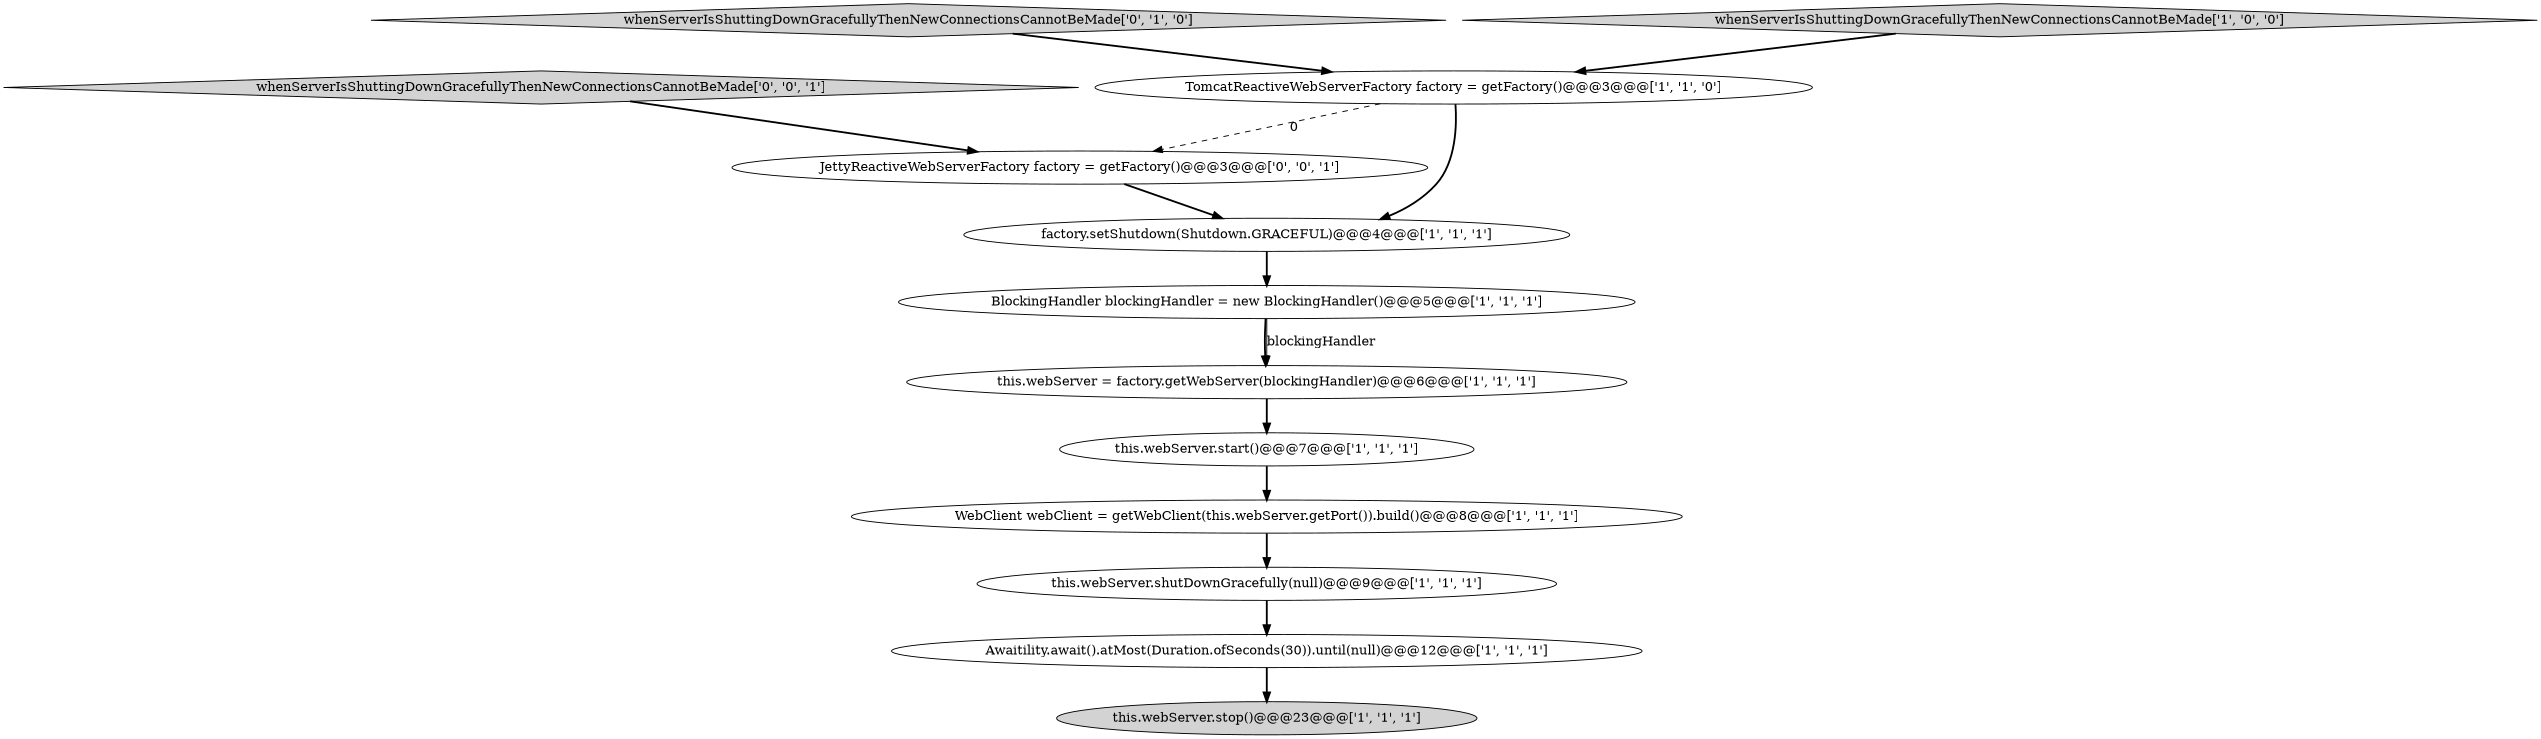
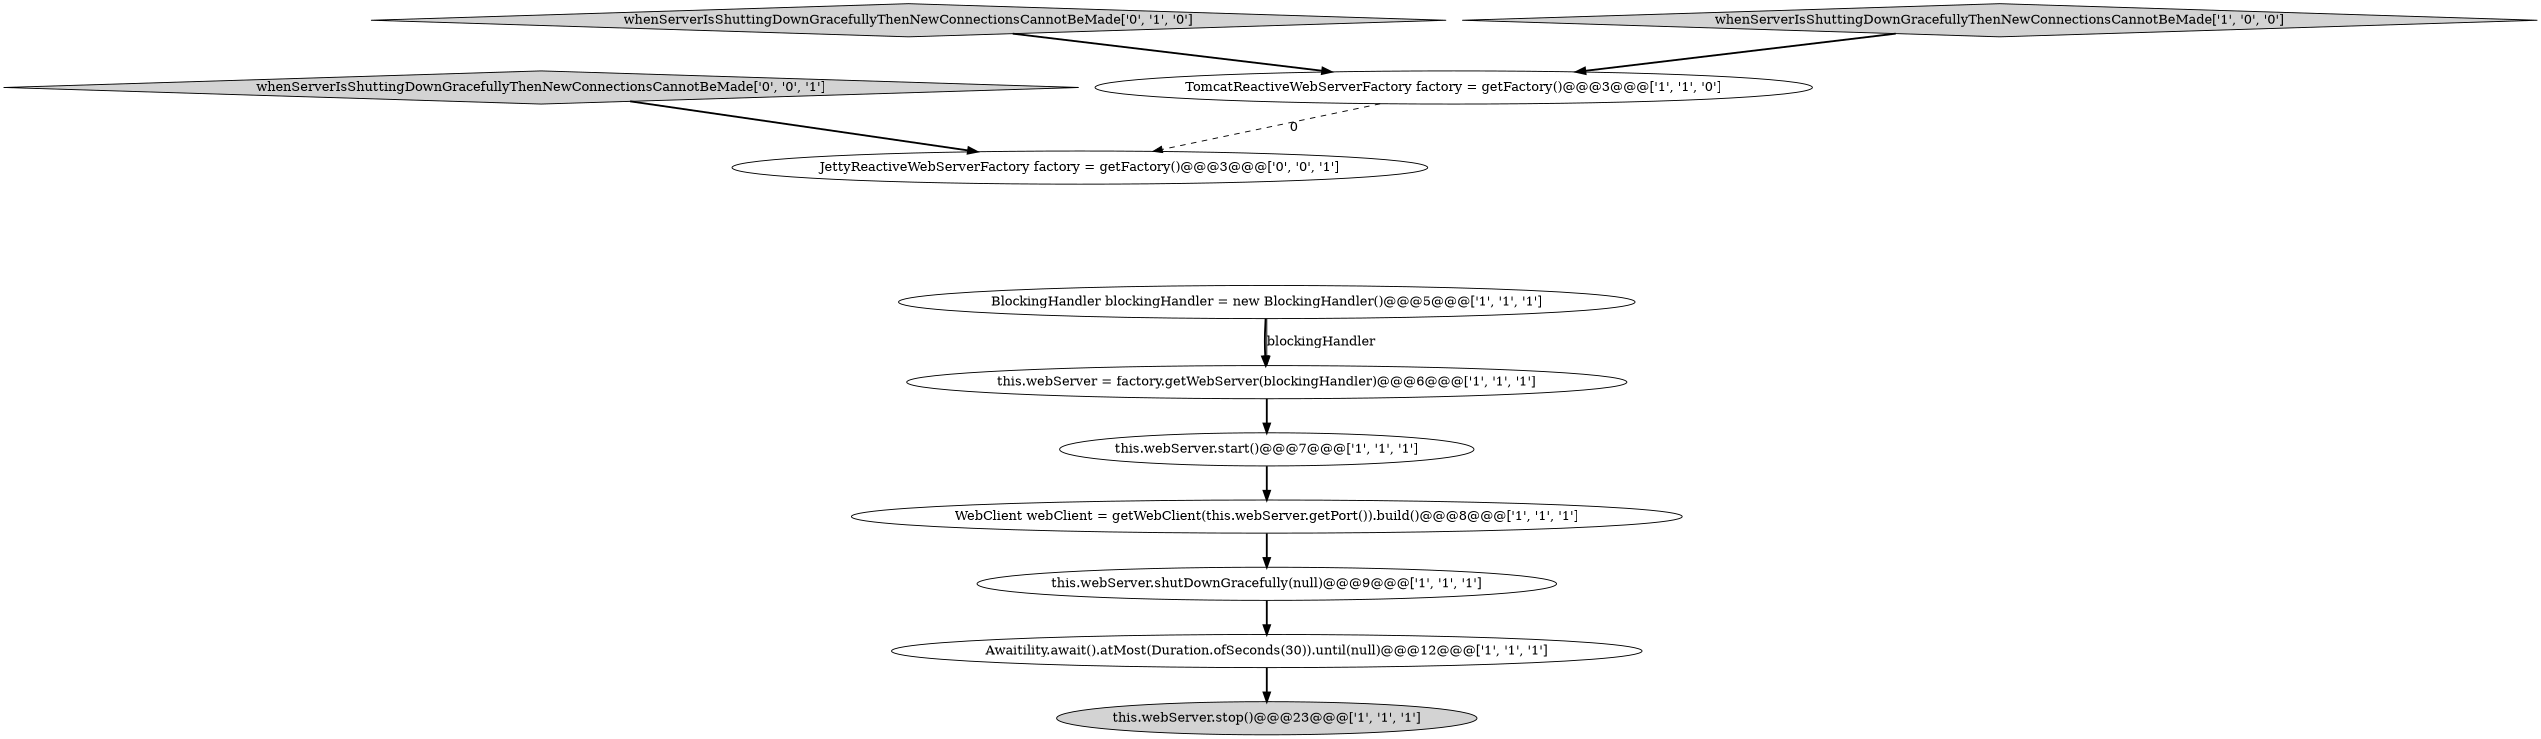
(1267, 235) -> none
